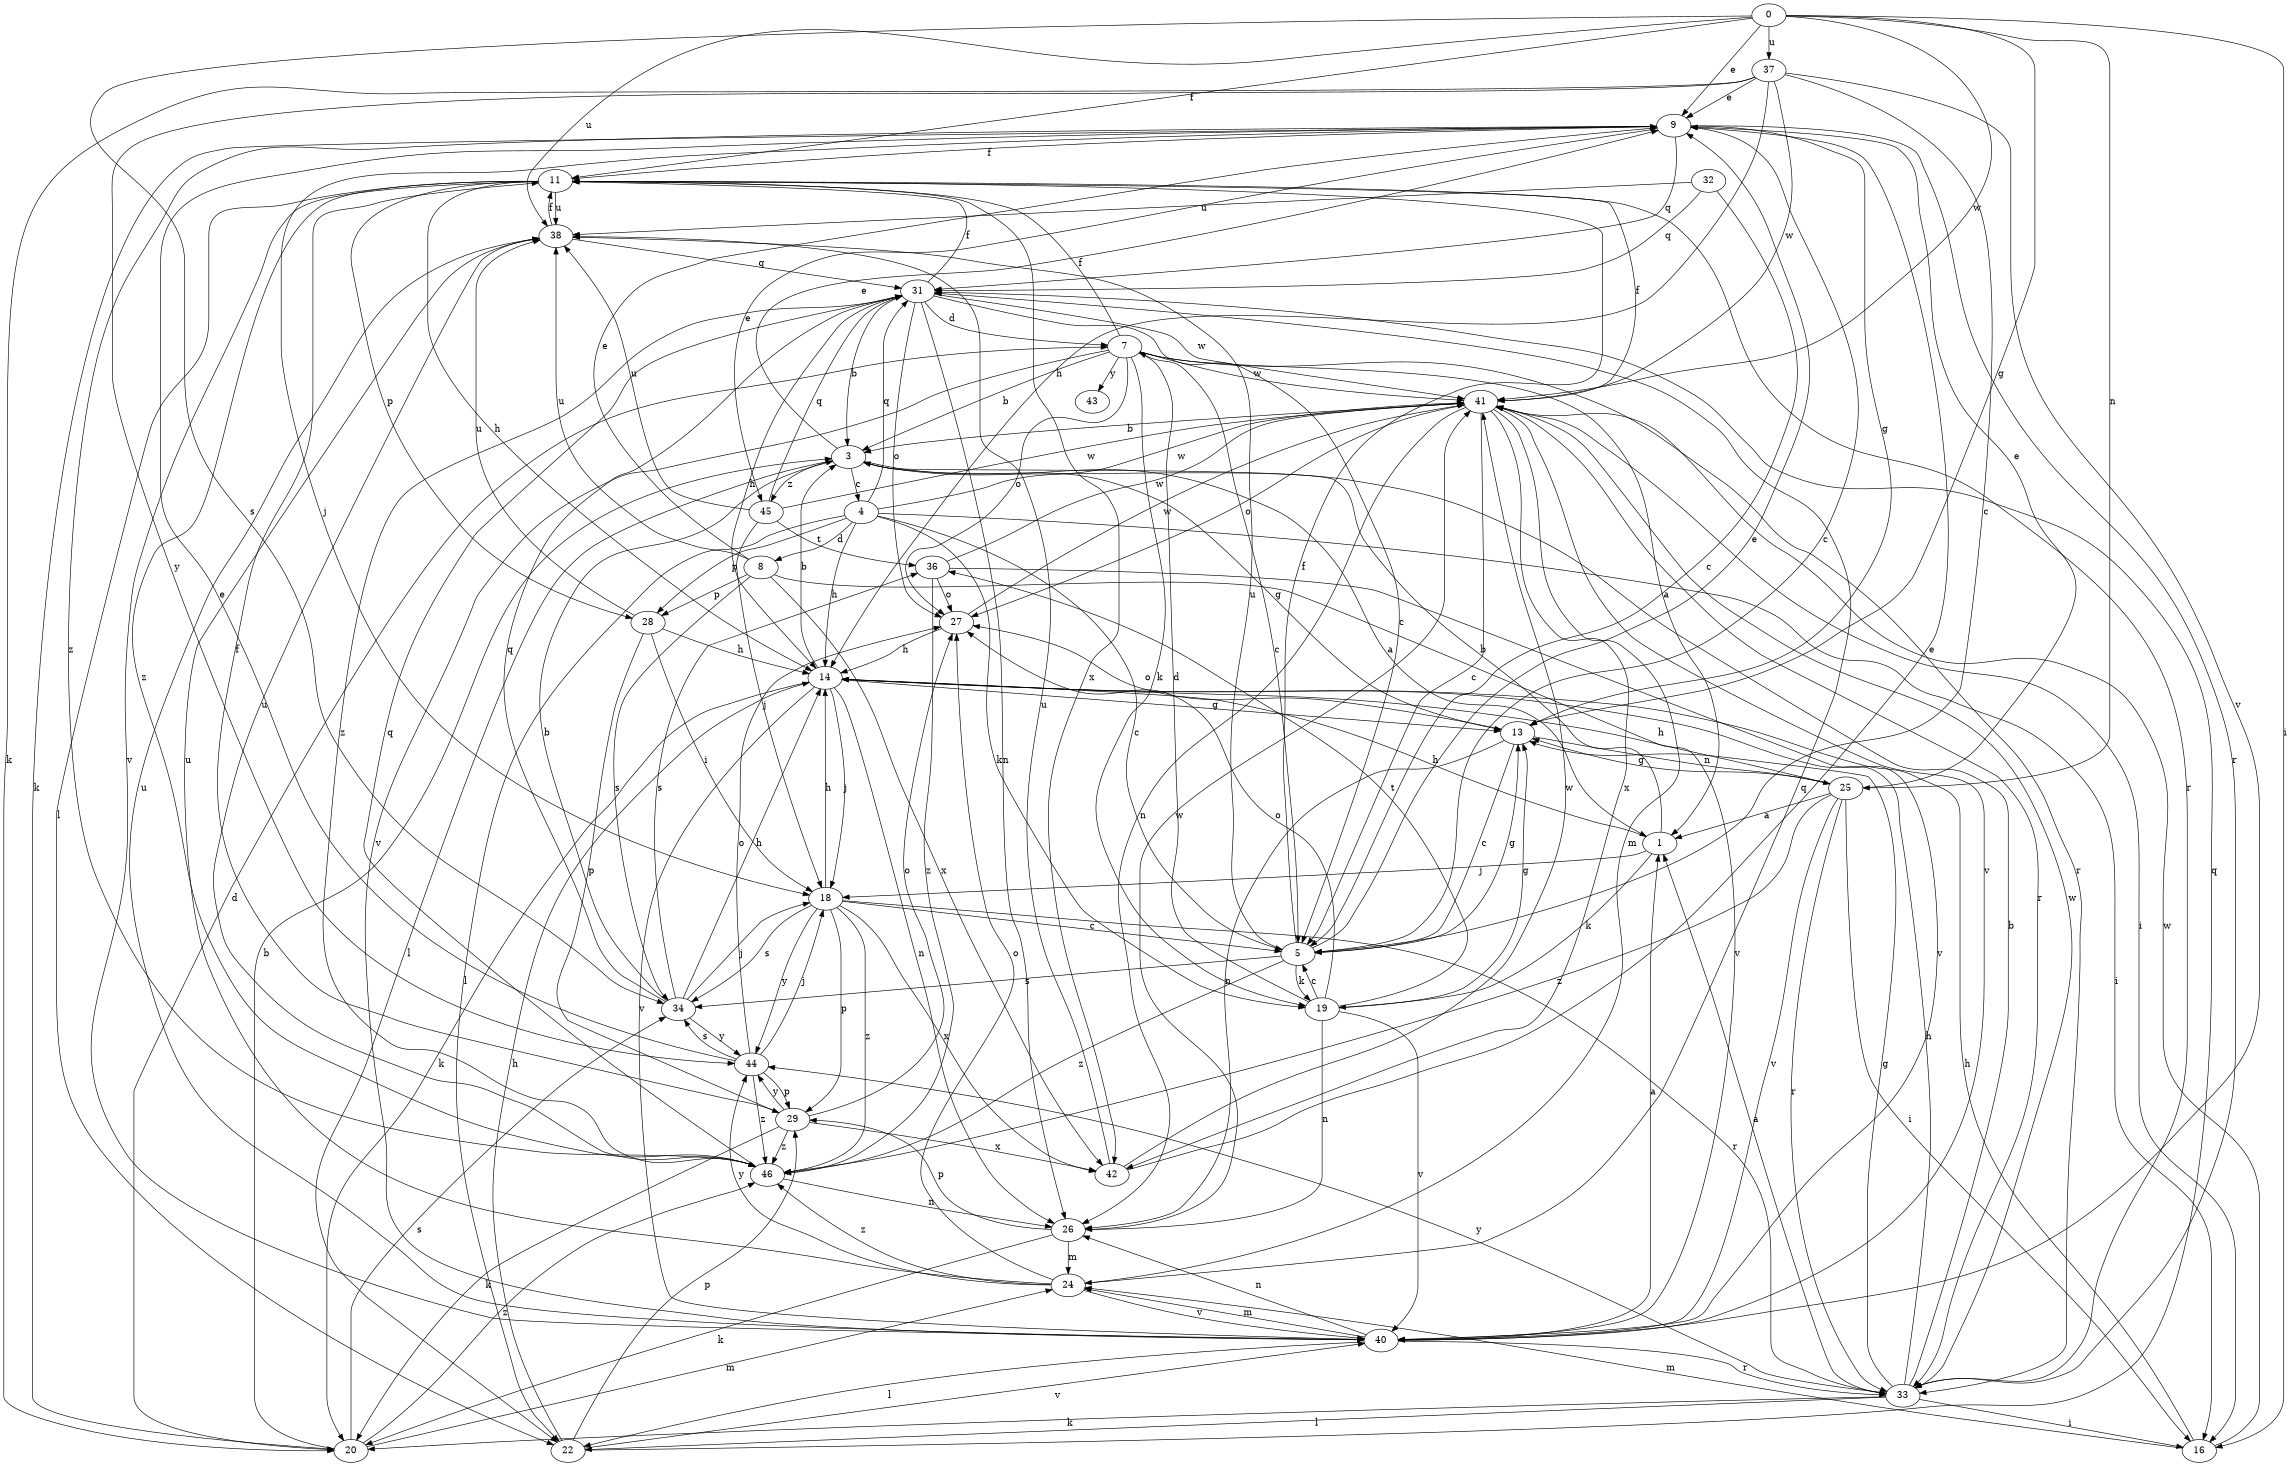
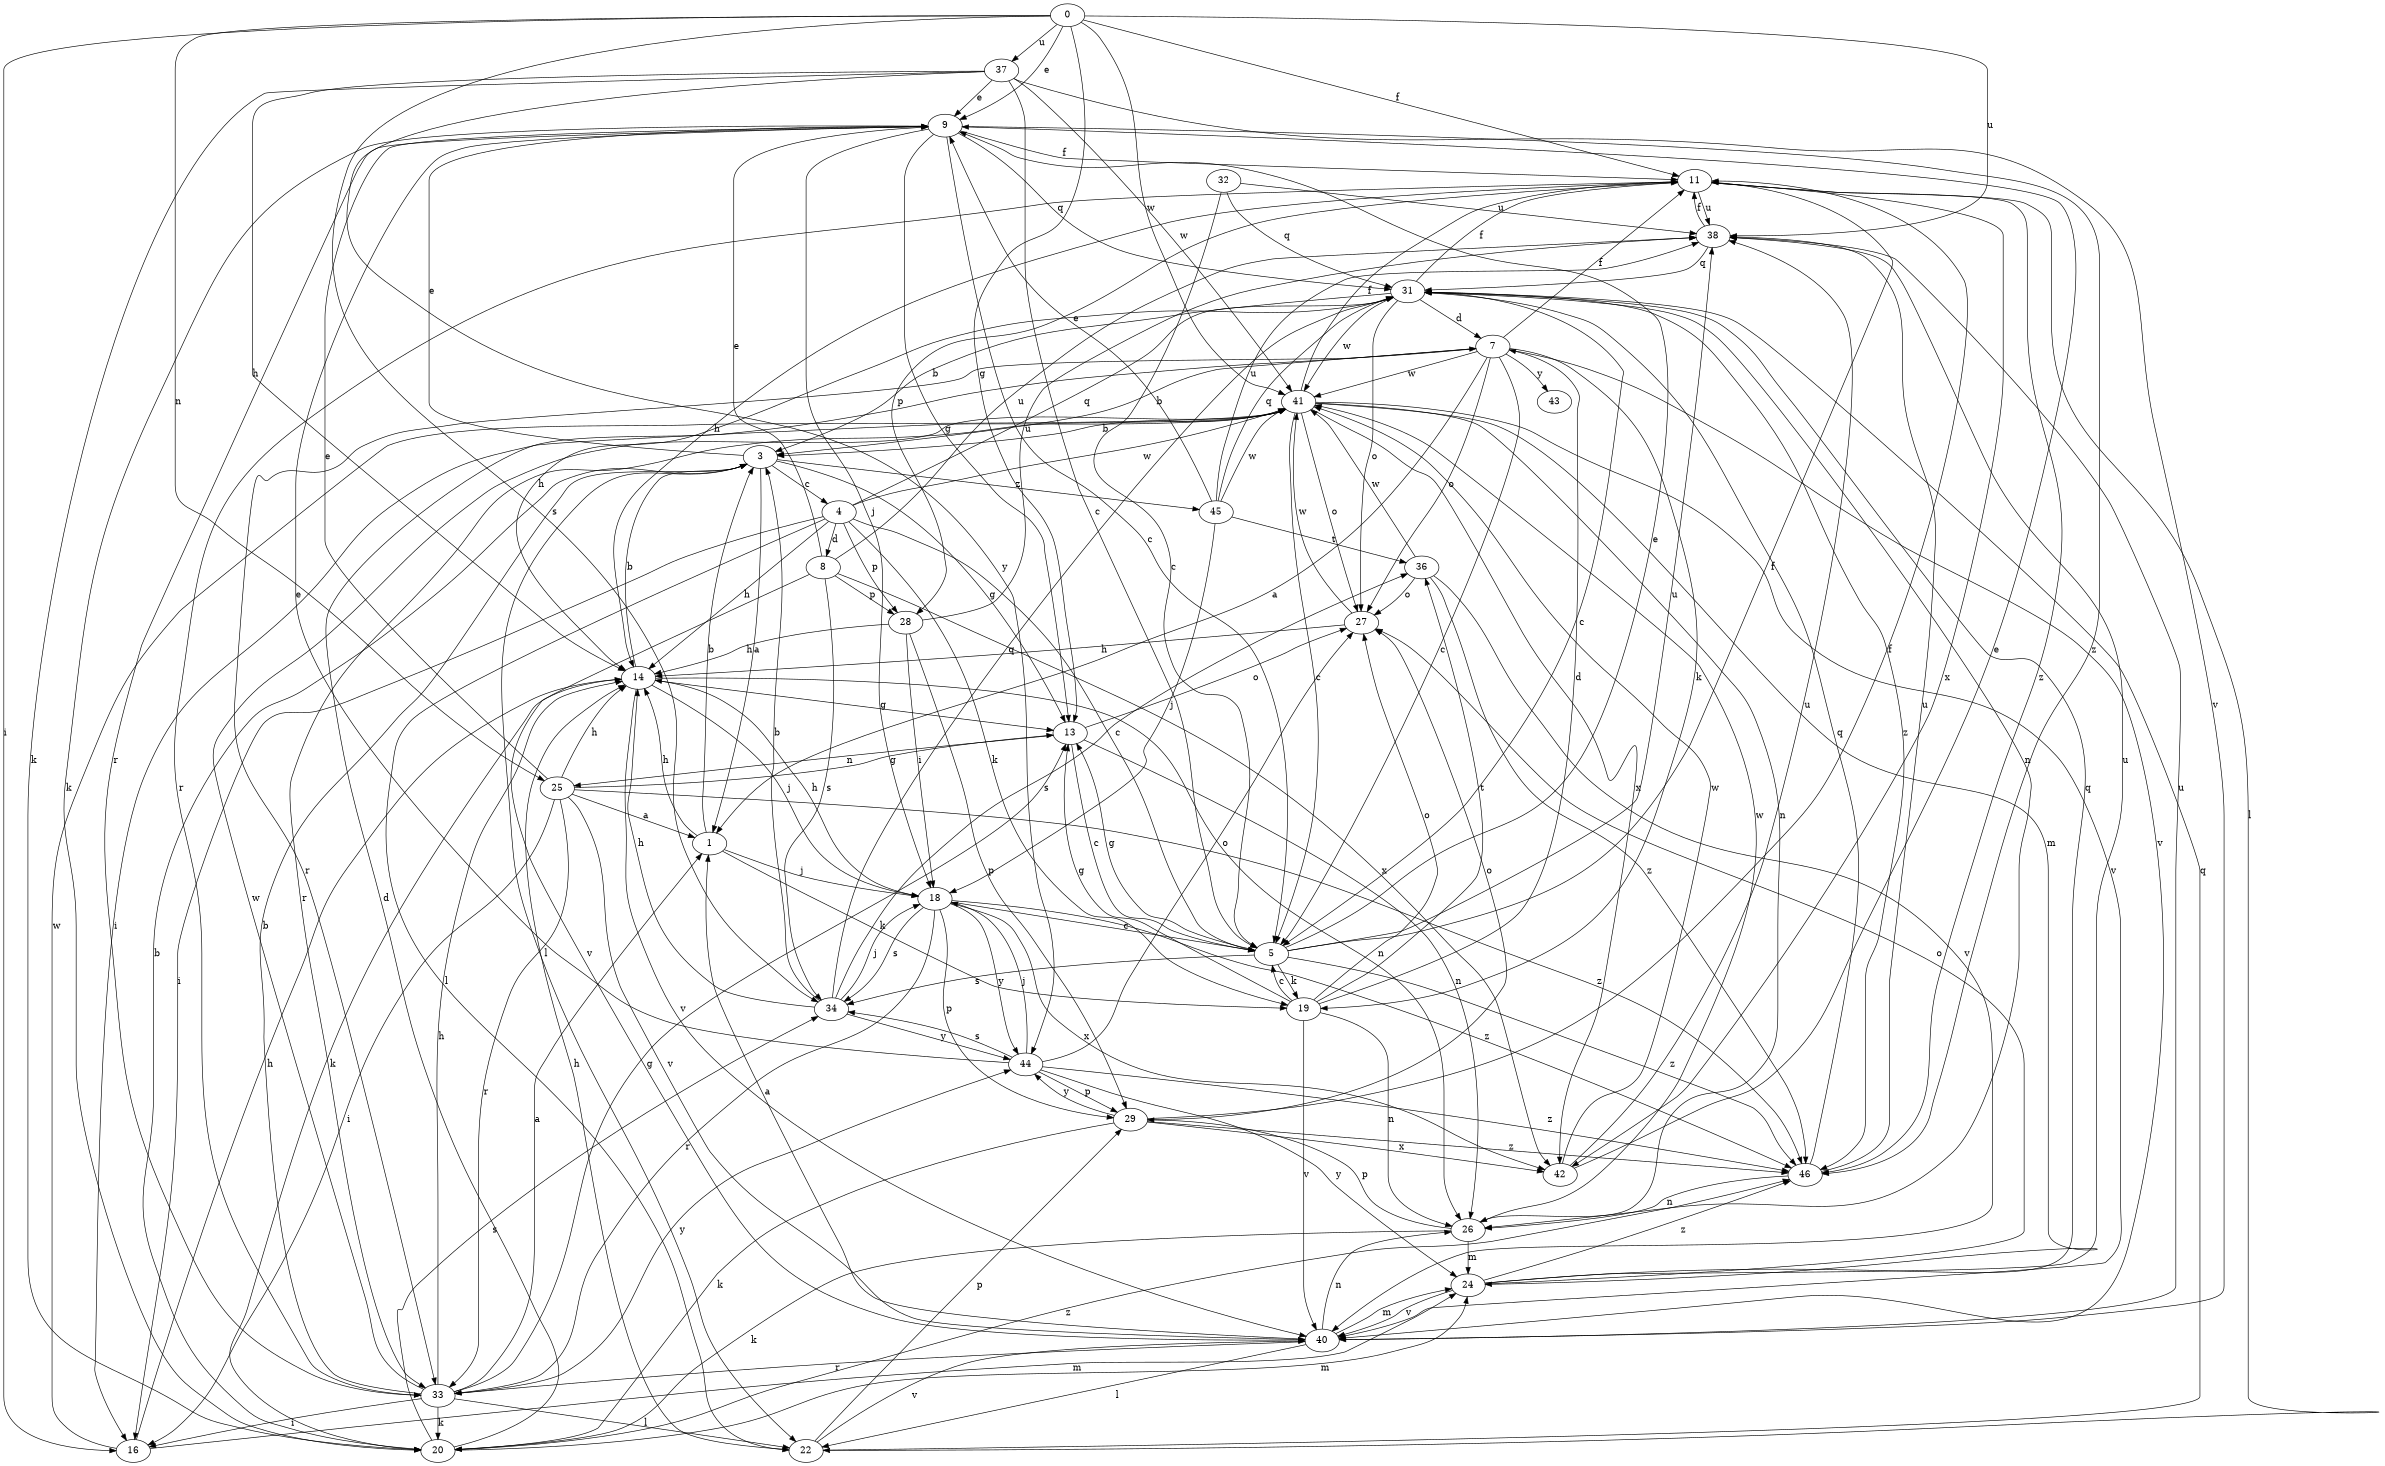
(1101, 224) -> (1086, 333)
(139, 1167) -> none
(833, 1246) -> (1274, 1143)
